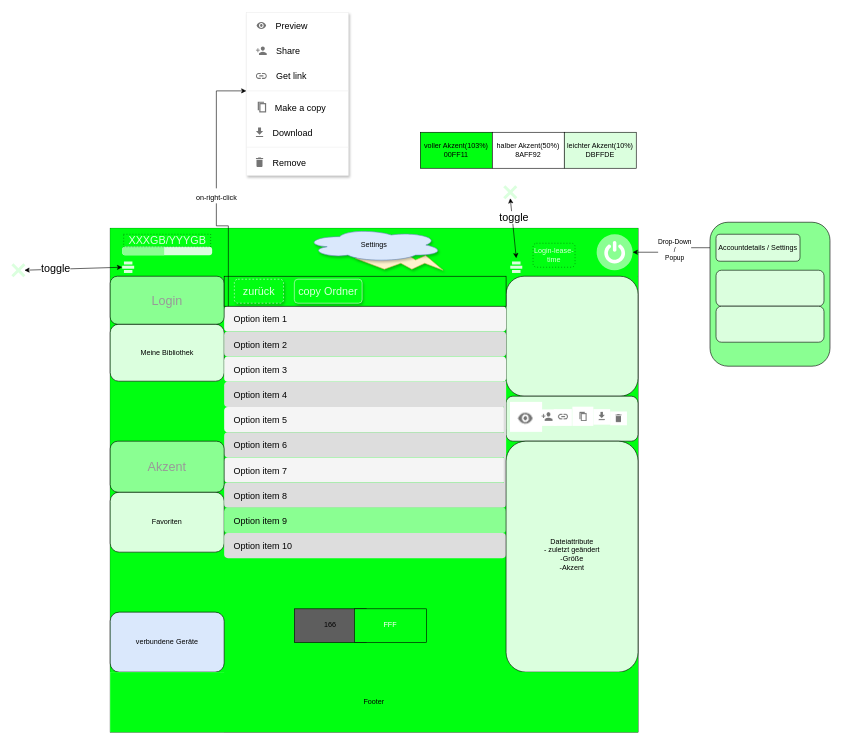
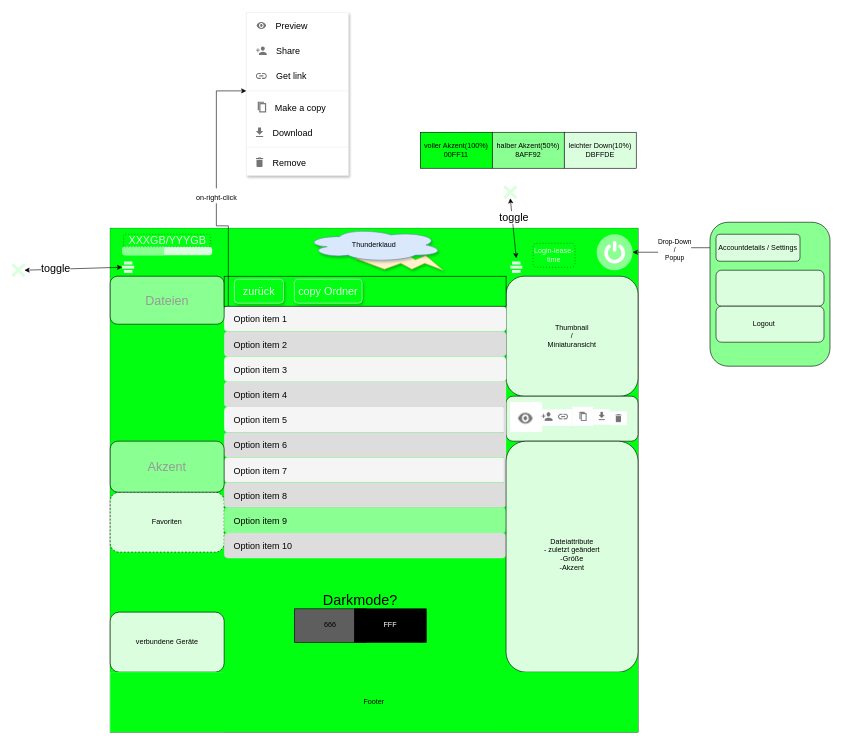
(456, 150) -> (456, 150)
(528, 150) -> (528, 150)
(600, 150) -> (600, 150)
(167, 241) -> (167, 241)
(374, 245) -> (374, 245)
(259, 291) -> (259, 291)
(167, 300) -> (167, 300)
none -> (764, 324)
none -> (572, 336)
(167, 353) -> none
(167, 522) -> (167, 522)
none -> (360, 601)
(330, 626) -> (330, 626)
(390, 626) -> (390, 626)
(167, 642) -> (167, 642)
